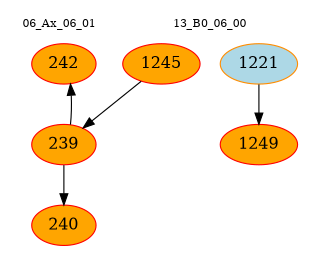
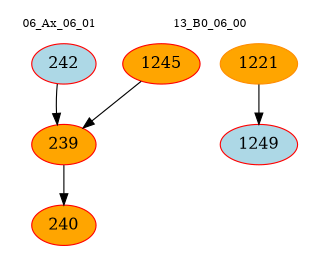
(64, 64) -> (64, 64)
(259, 64) -> (259, 64)
(71, 110) -> (56, 99)
(259, 145) -> (259, 145)
